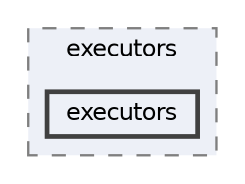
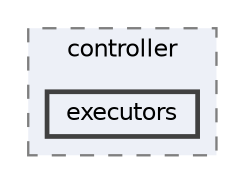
(122, 51) -> (122, 51)
